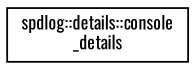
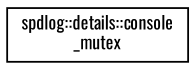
(98, 35) -> (98, 35)
